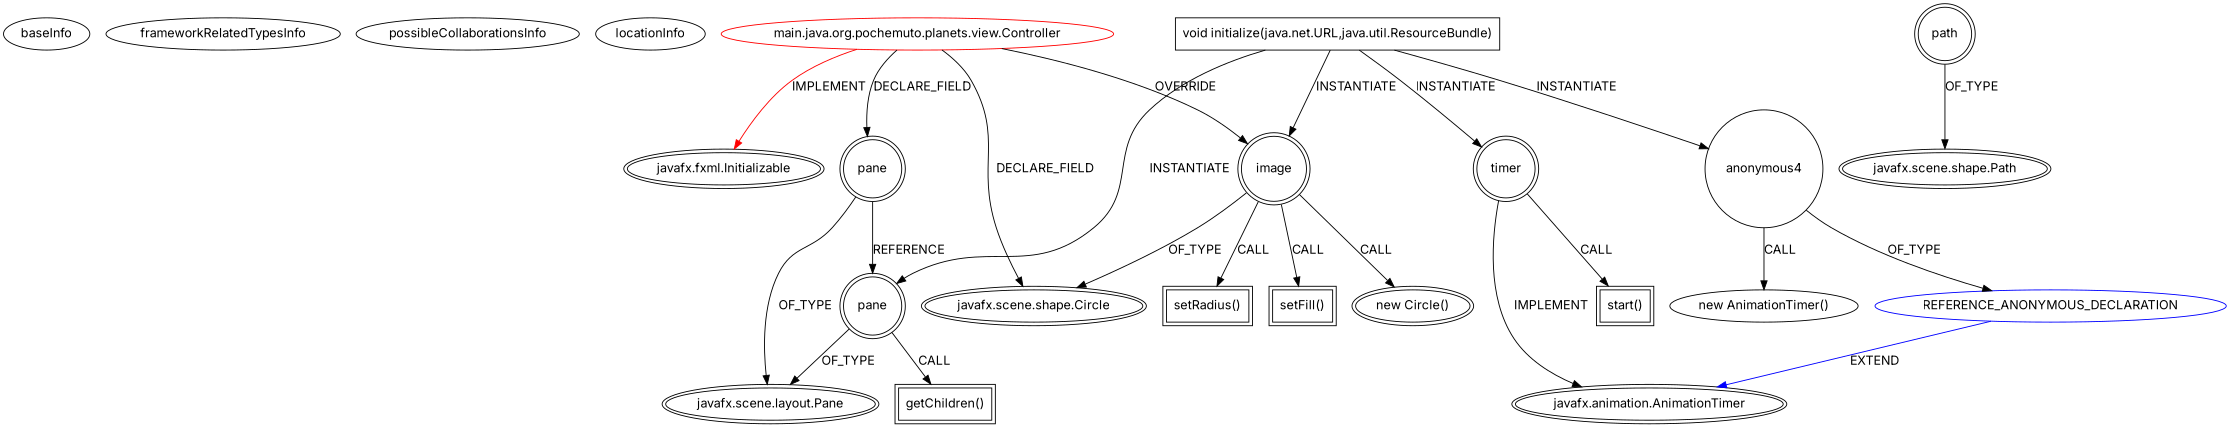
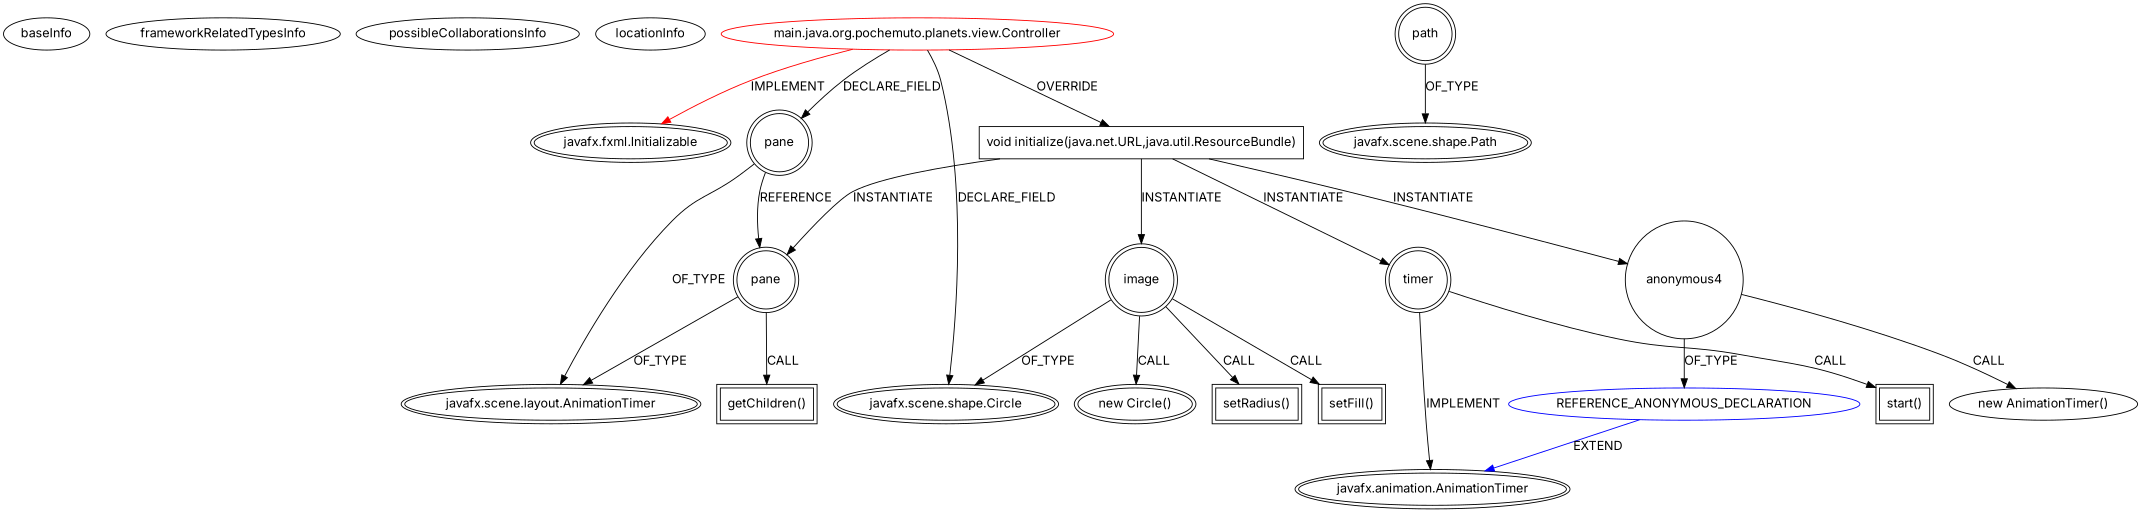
(1126, 81) -> (1025, 86)
(771, 404) -> (551, 404)
